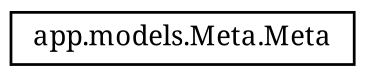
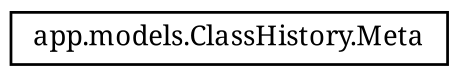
(183, 38) -> (229, 38)
